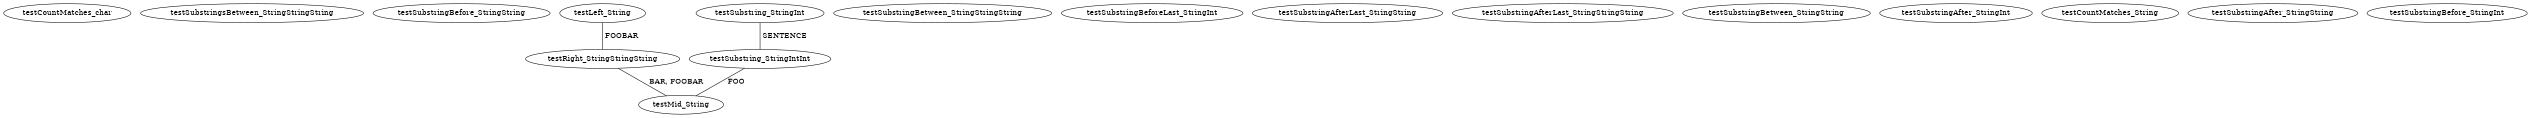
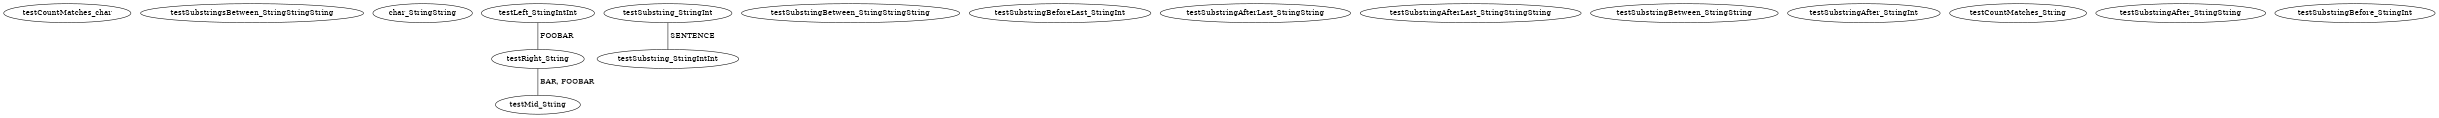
(462, 13) -> (423, 13)
(603, 13) -> (538, 13)
(603, 59) -> (538, 59)
(720, 82) -> none
